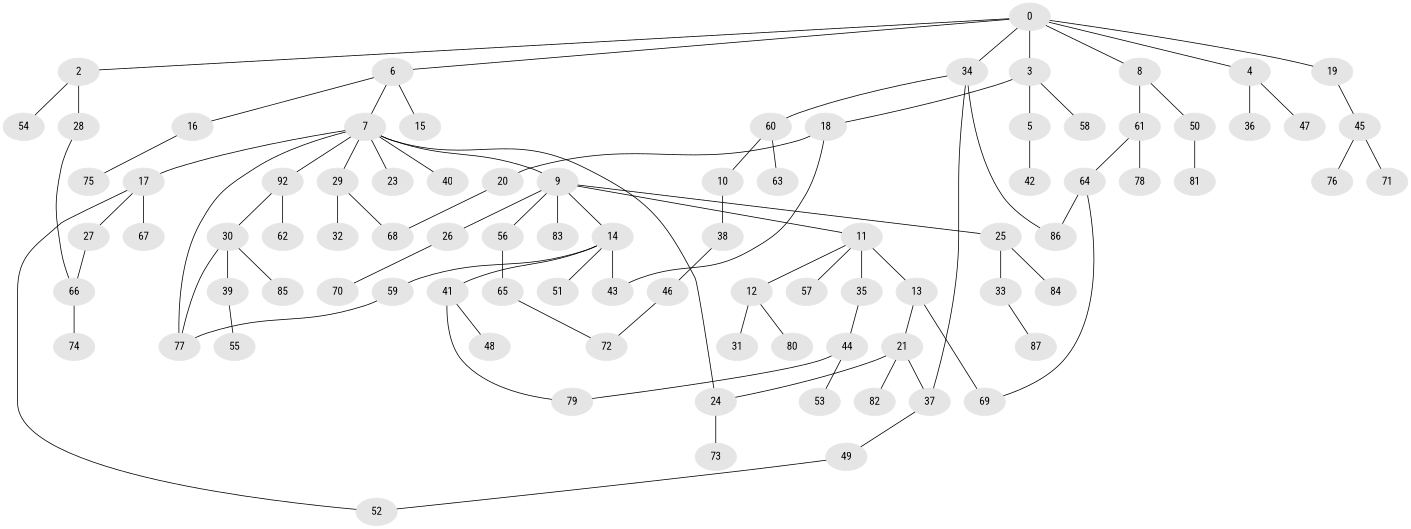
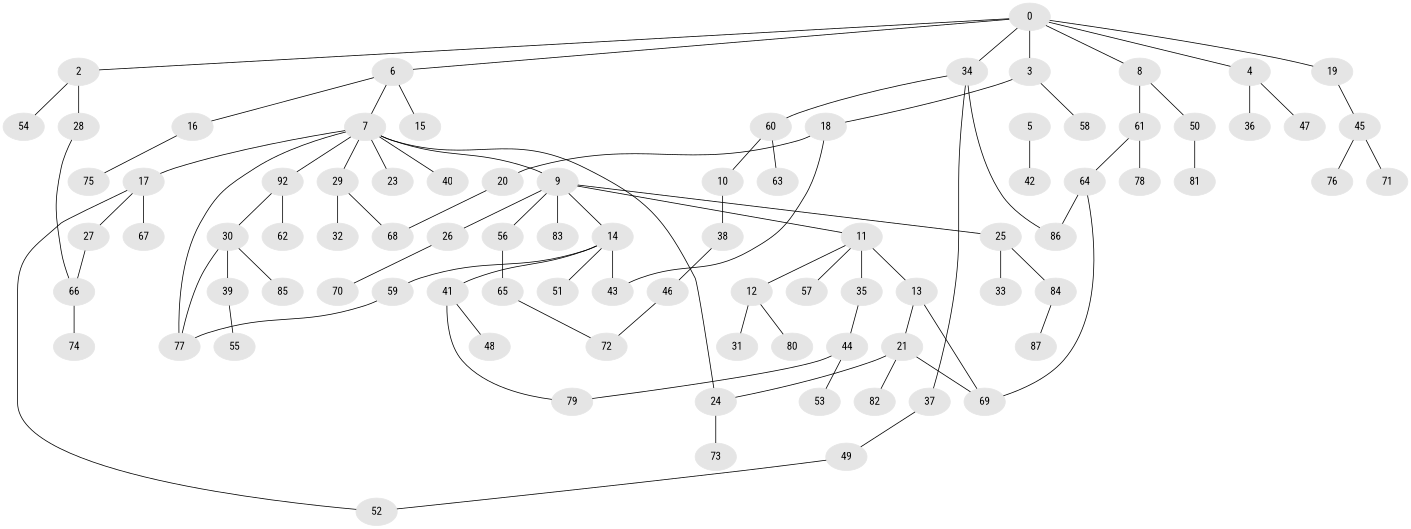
(1030, 99) -> none
(1018, 319) -> (1046, 319)
(916, 374) -> (943, 374)
